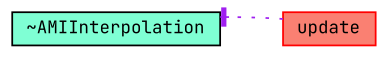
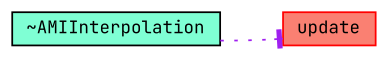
(256, 18) -> (247, 40)
